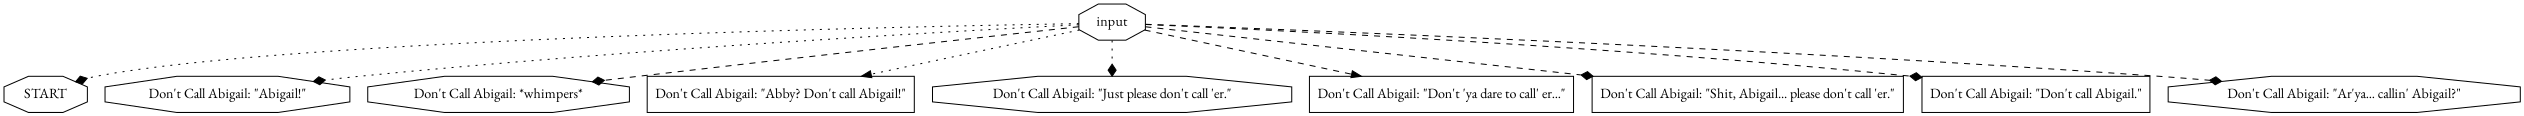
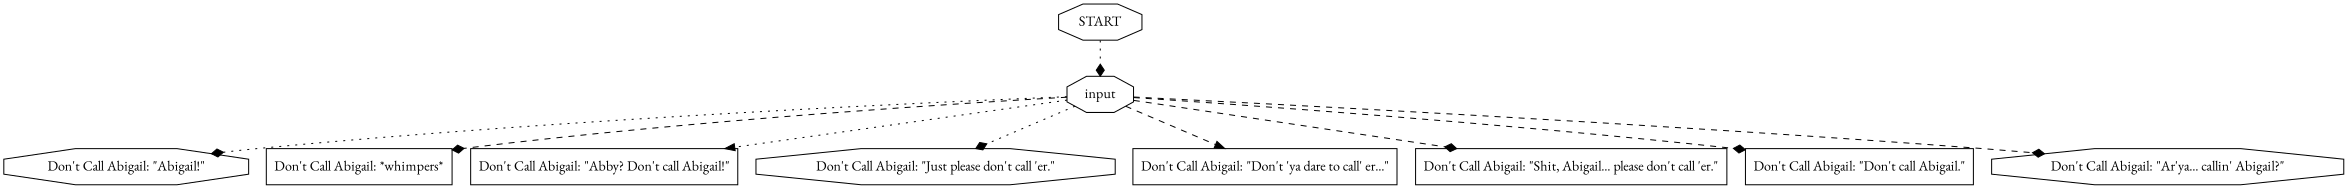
(582, 38) -> (1100, 52)
(499, 94) -> (359, 167)
